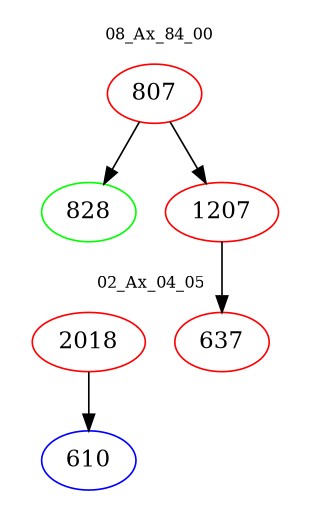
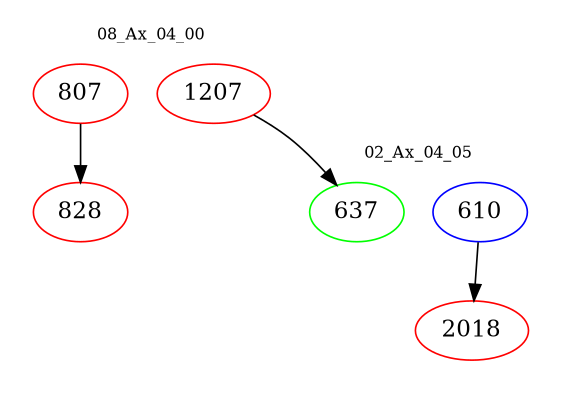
(160, 35) -> (151, 35)
(184, 145) -> none
(89, 212) -> (81, 212)
(222, 342) -> (357, 212)
(89, 393) -> (477, 263)
